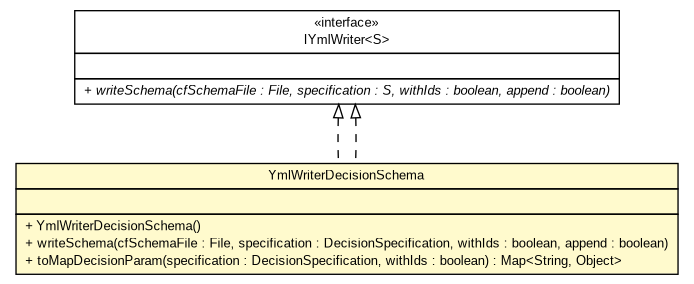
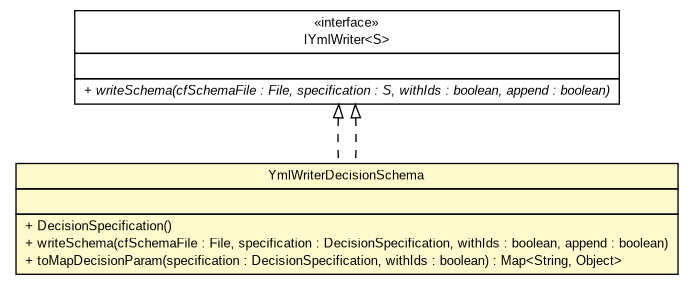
(113, 226) -> (99, 226)
